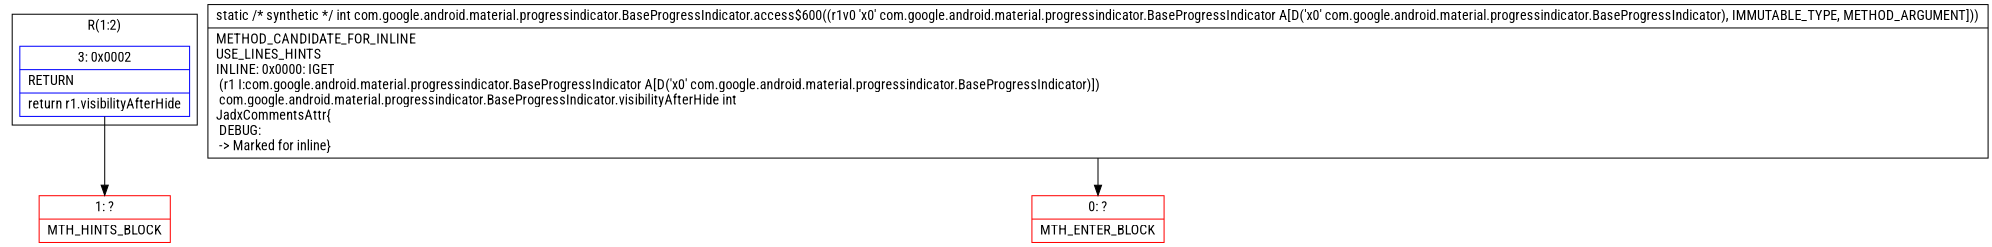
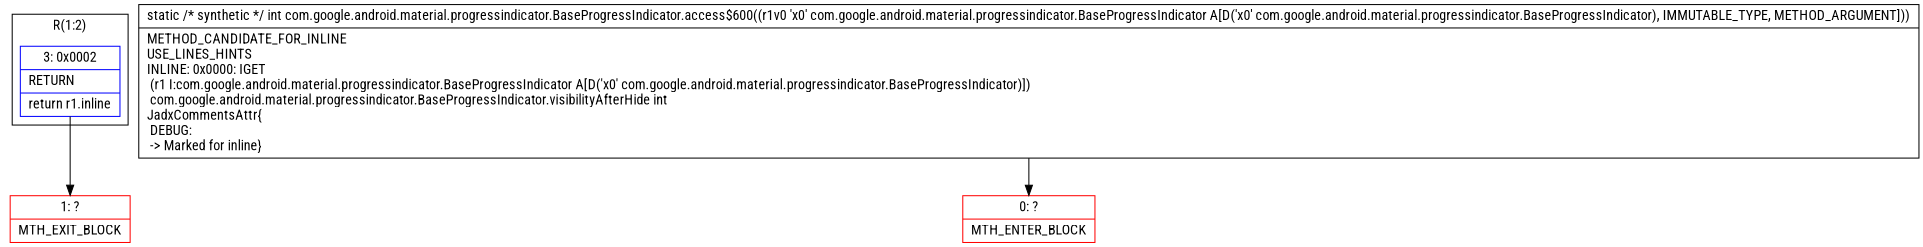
(105, 104) -> (70, 104)
(105, 230) -> (70, 230)
